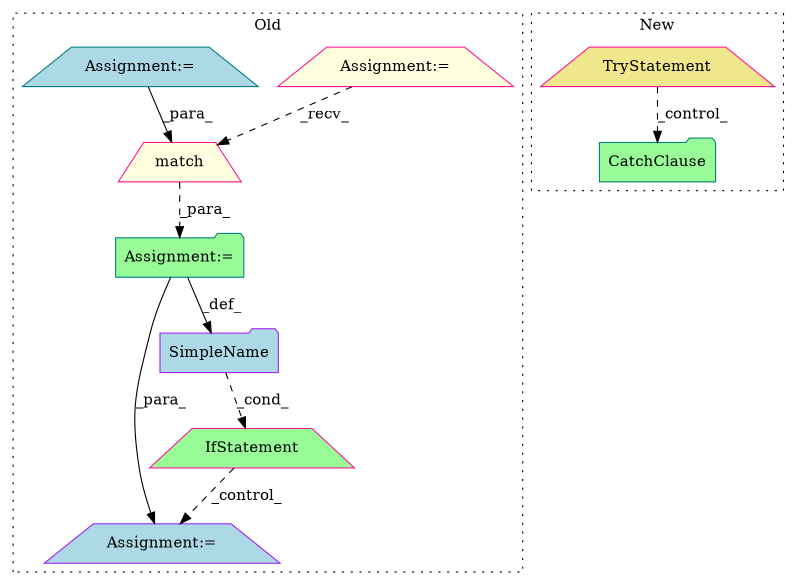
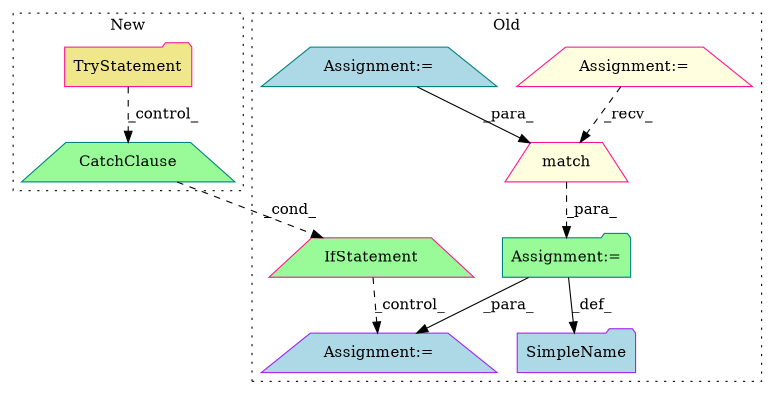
(658, 67) -> (128, 67)
(658, 162) -> (128, 162)
(234, 395) -> (245, 208)
